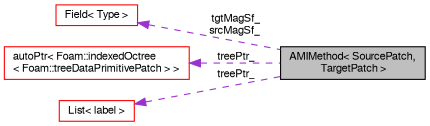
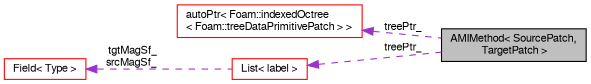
(214, 37) -> (165, 69)
